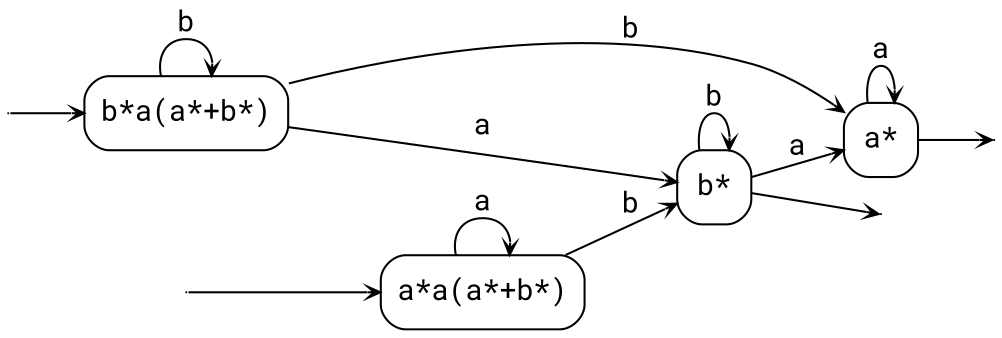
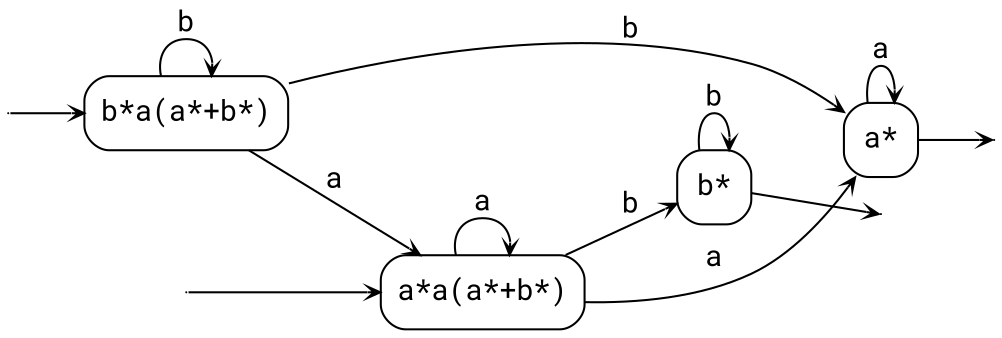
(476, 153) -> (329, 199)
(792, 165) -> (733, 281)
